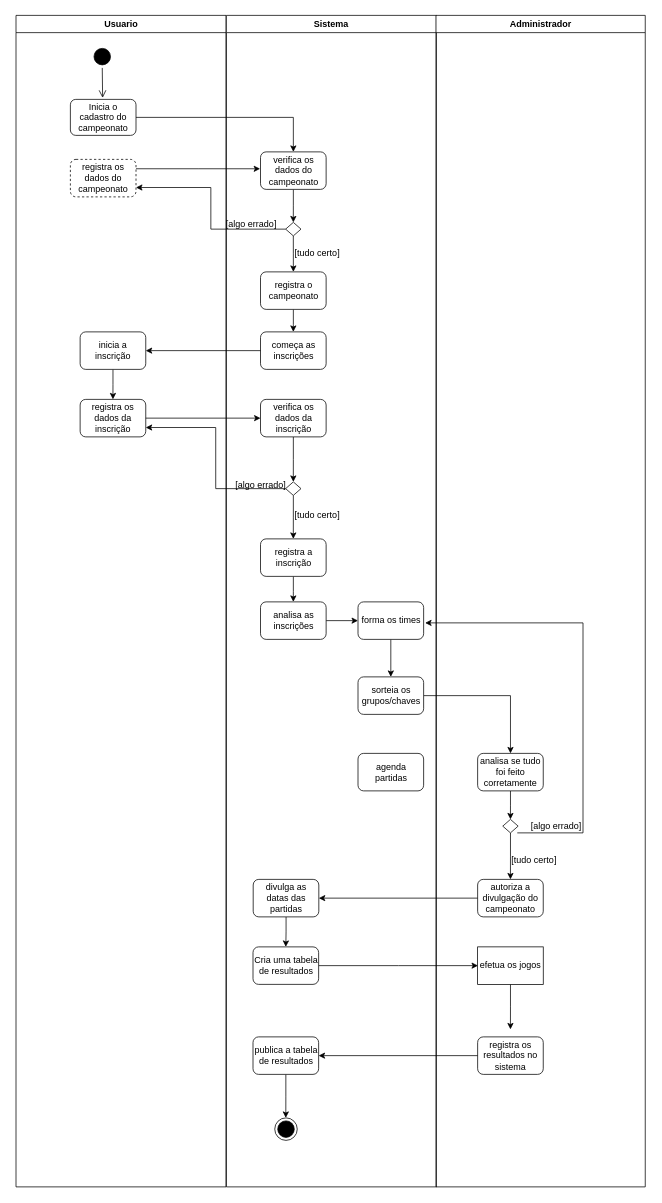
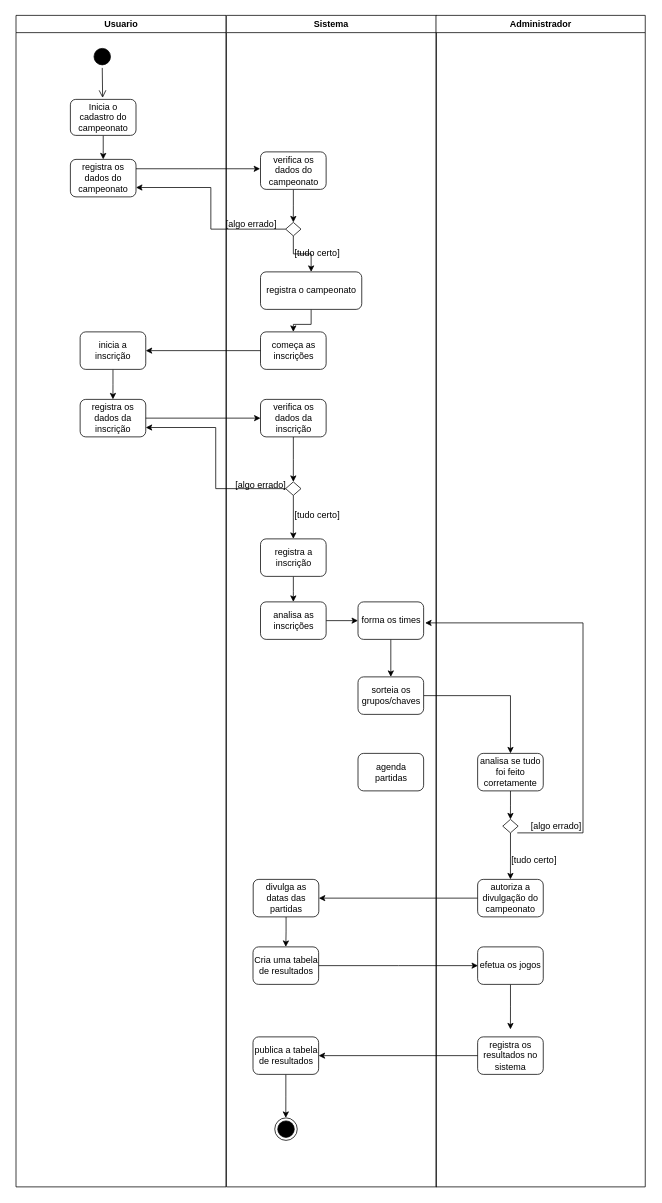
(229, 117) -> (103, 144)
(103, 178) -> (103, 178)
(293, 291) -> (311, 291)
(510, 966) -> (510, 966)
